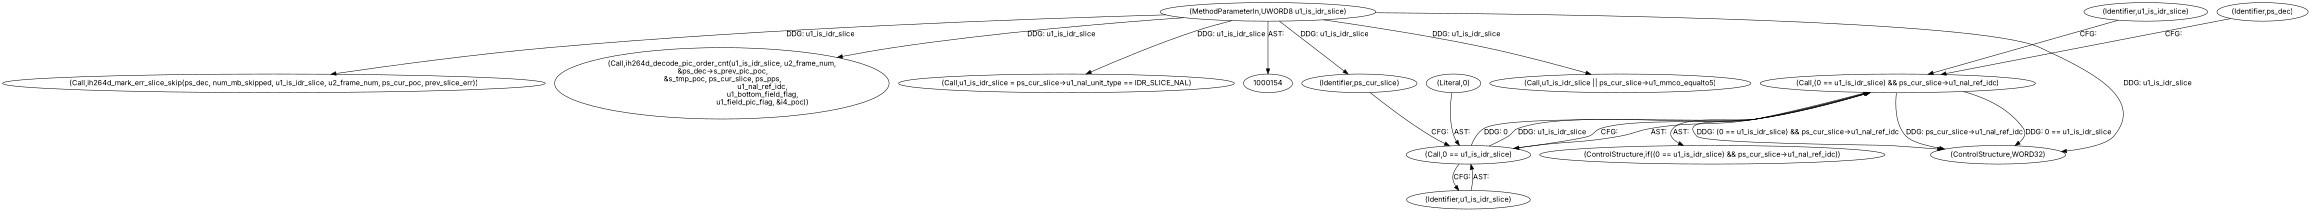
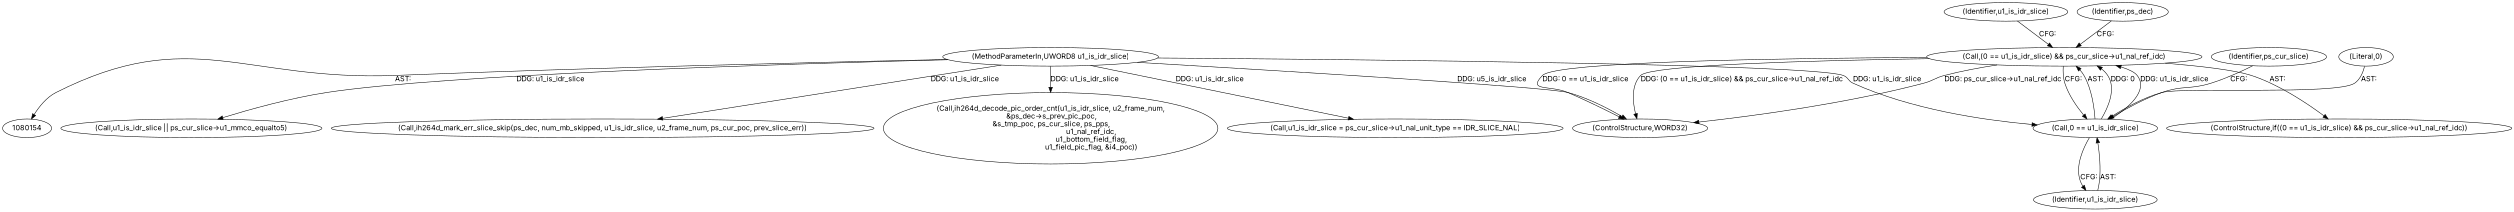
(1312, 46) -> (1577, 63)
(1268, 83) -> (27, 128)
(2158, 83) -> (1492, 79)
